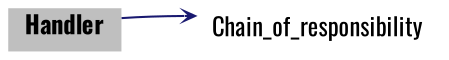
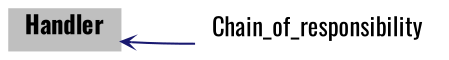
(153, 17) -> (164, 43)
